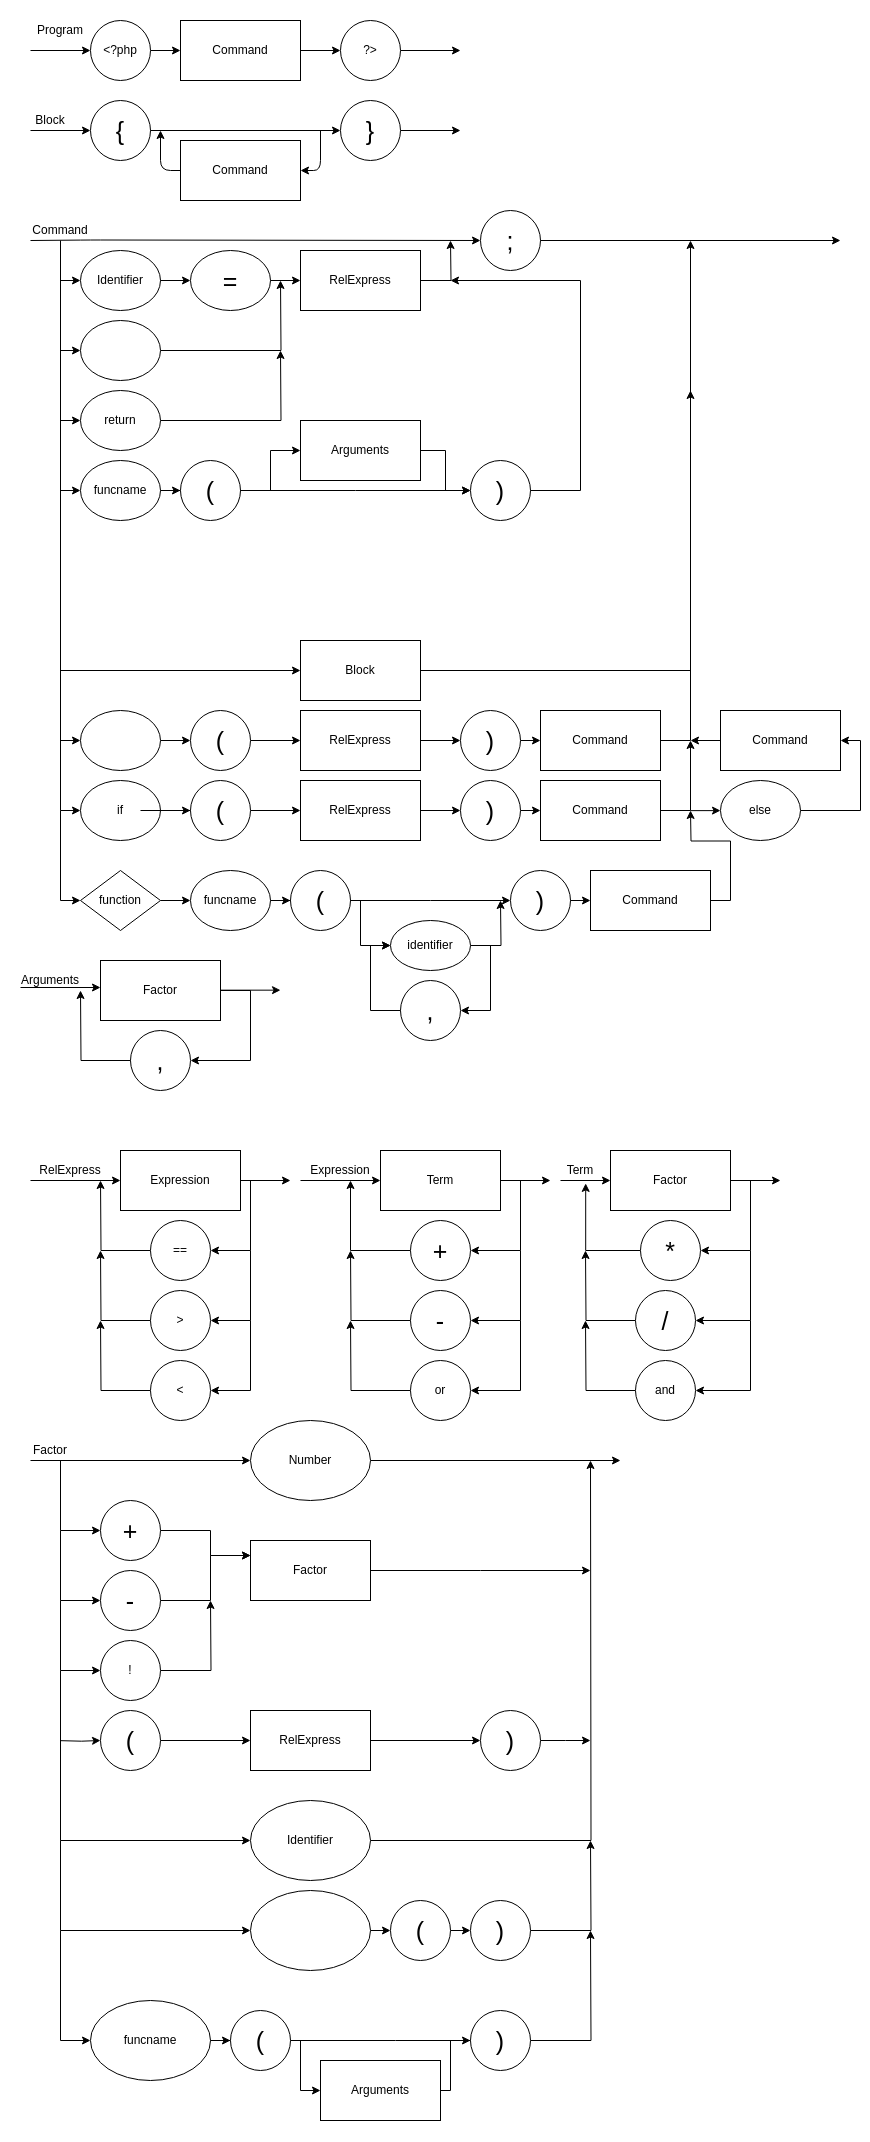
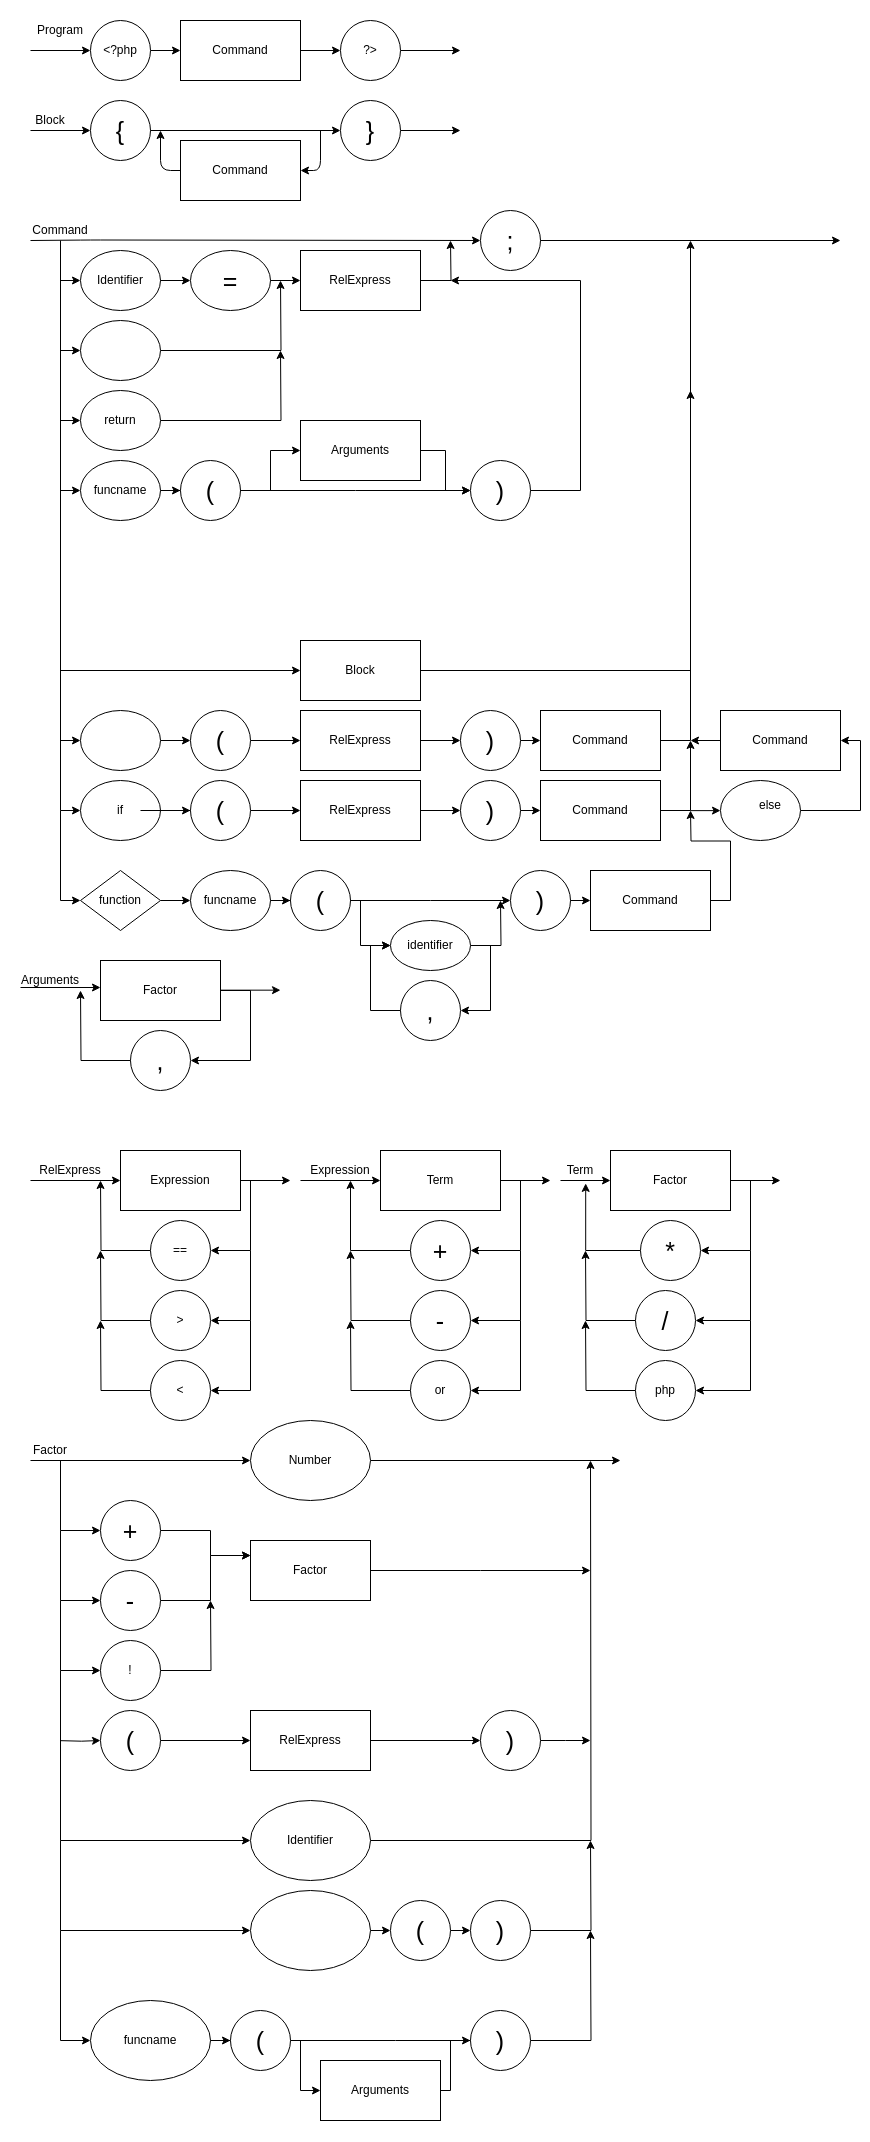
(761, 811) -> (771, 806)
(666, 1391) -> (666, 1391)
